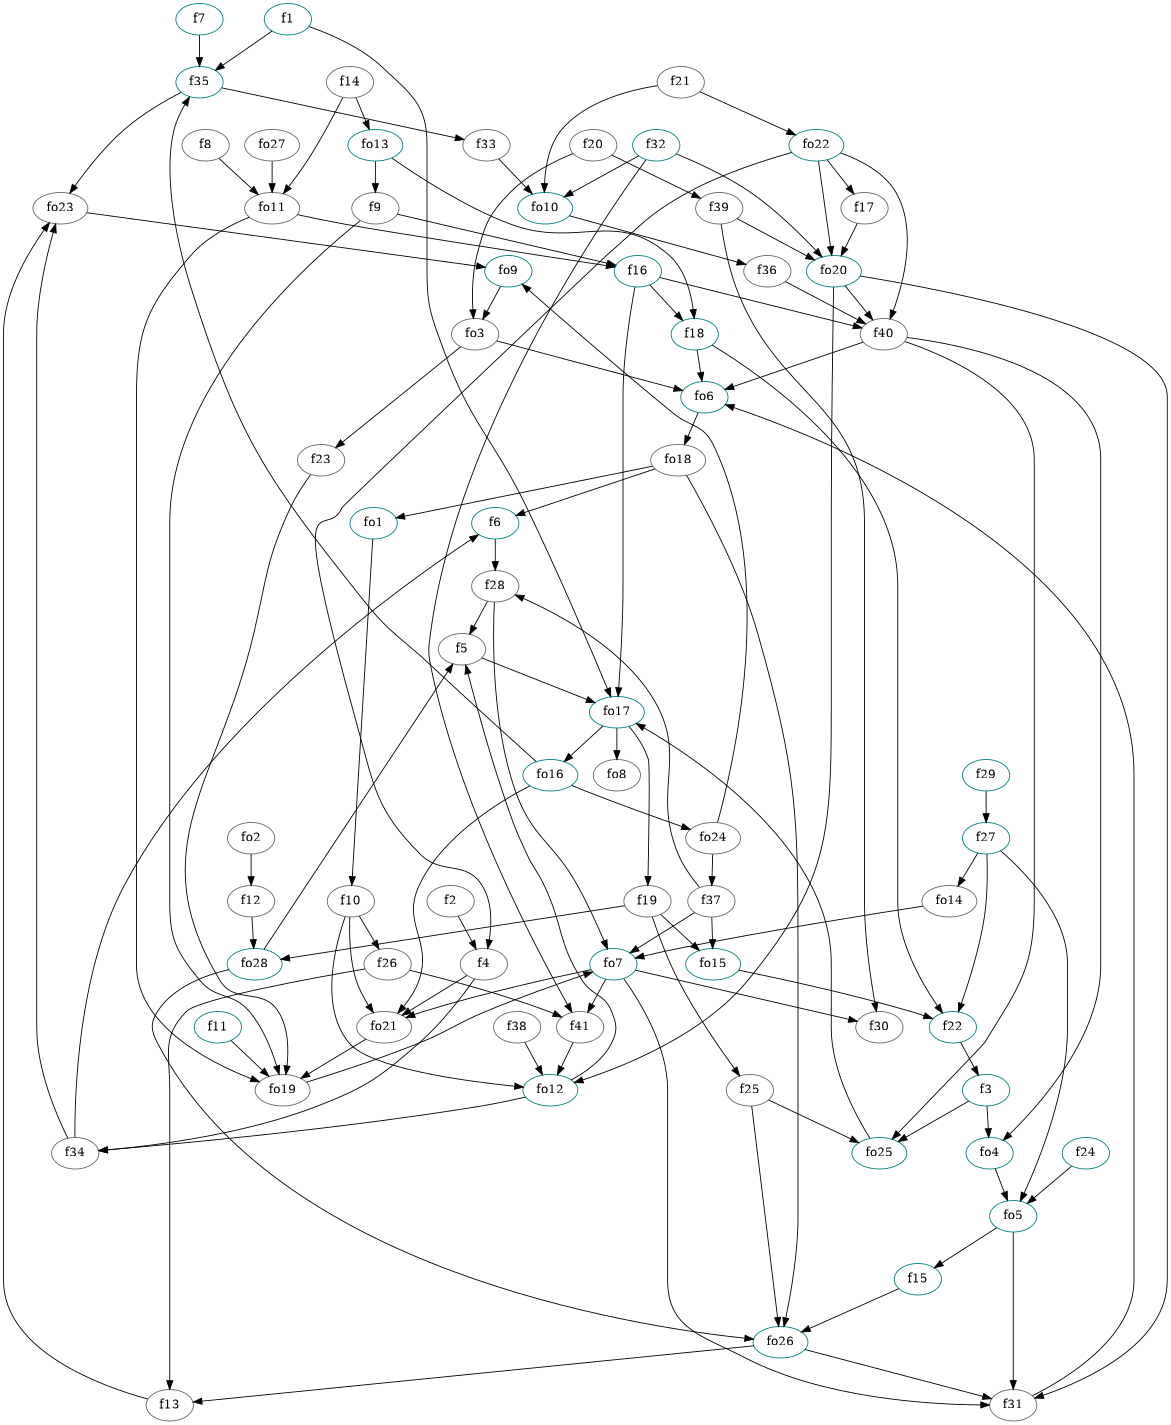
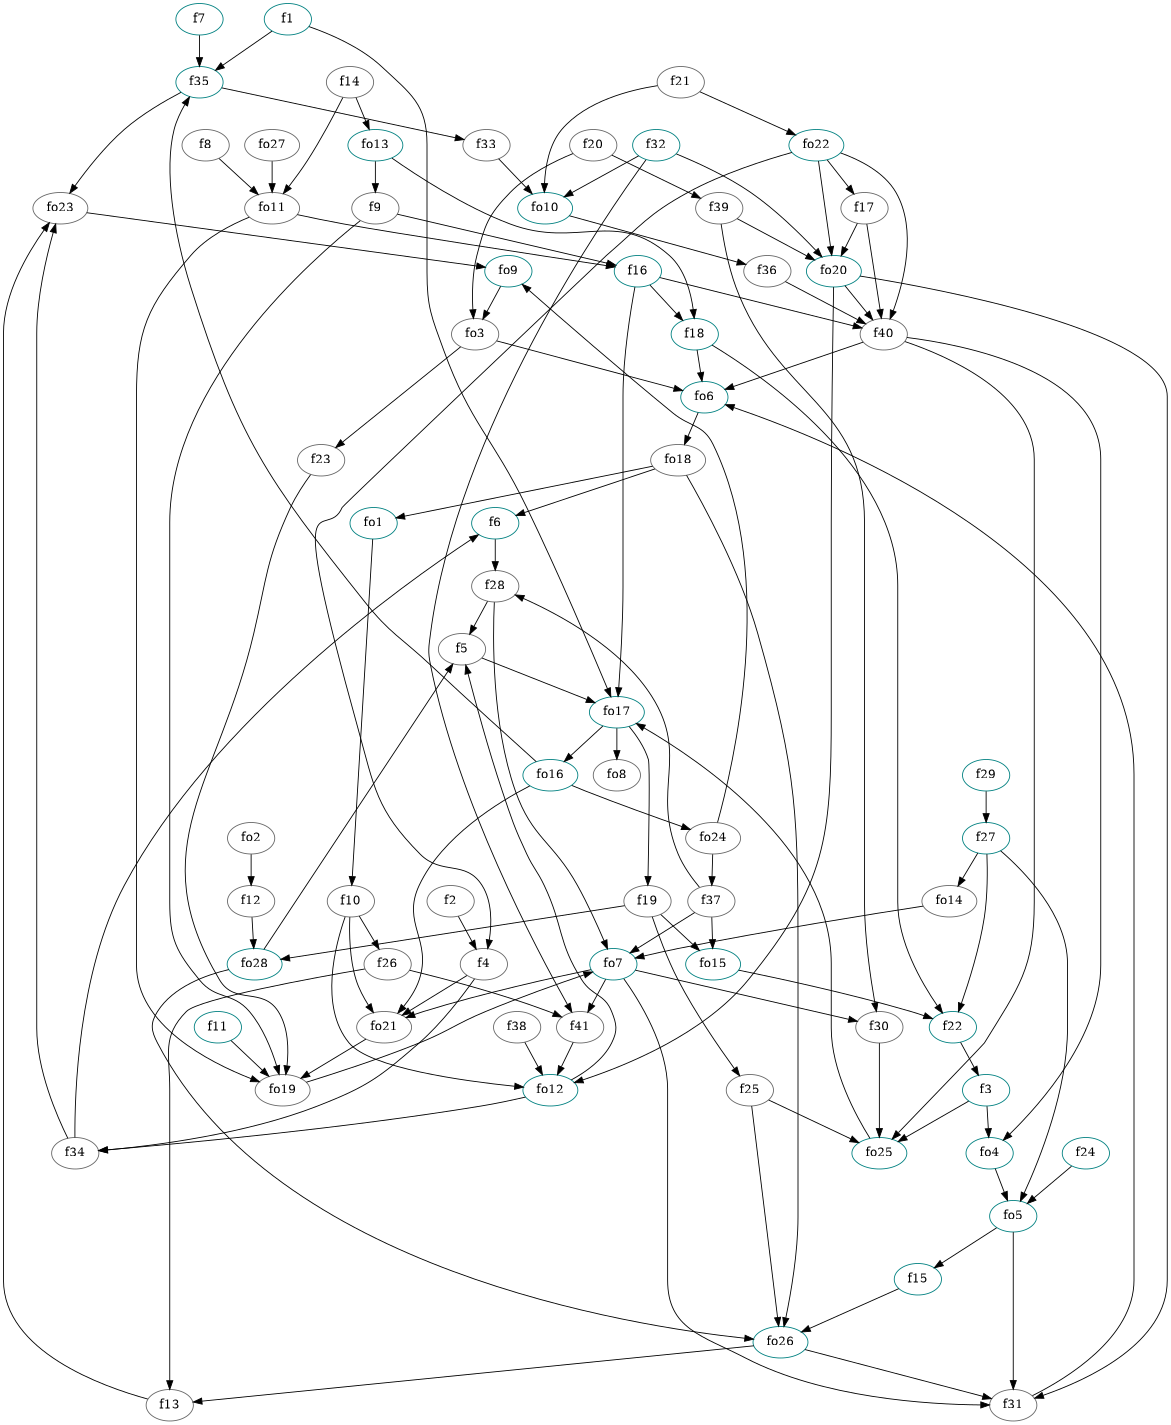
none -> (873, 267)
none -> (879, 1086)
